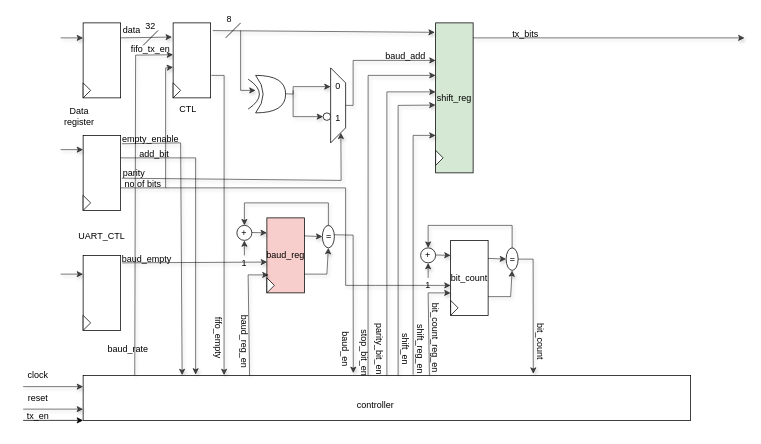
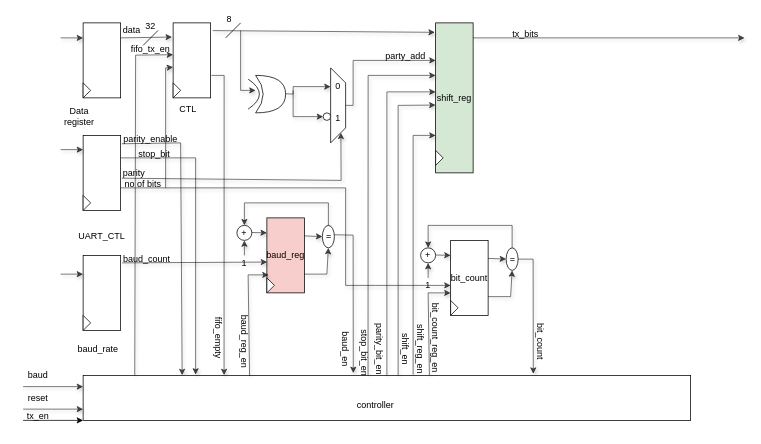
(405, 57) -> (405, 57)
(150, 139) -> (150, 139)
(154, 154) -> (154, 154)
(147, 259) -> (147, 259)
(128, 349) -> (98, 349)
(38, 375) -> (38, 375)
